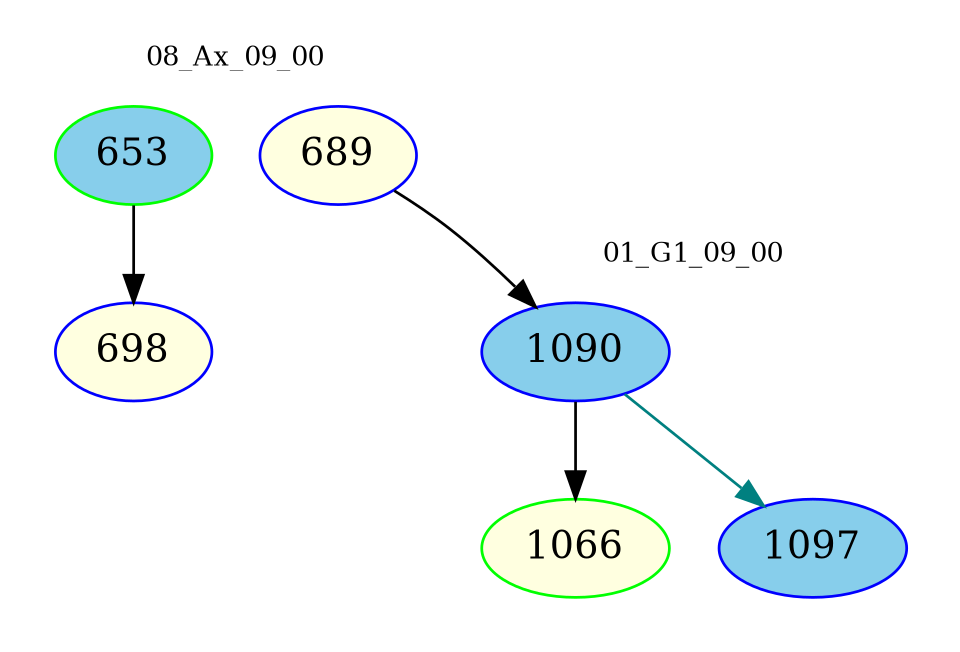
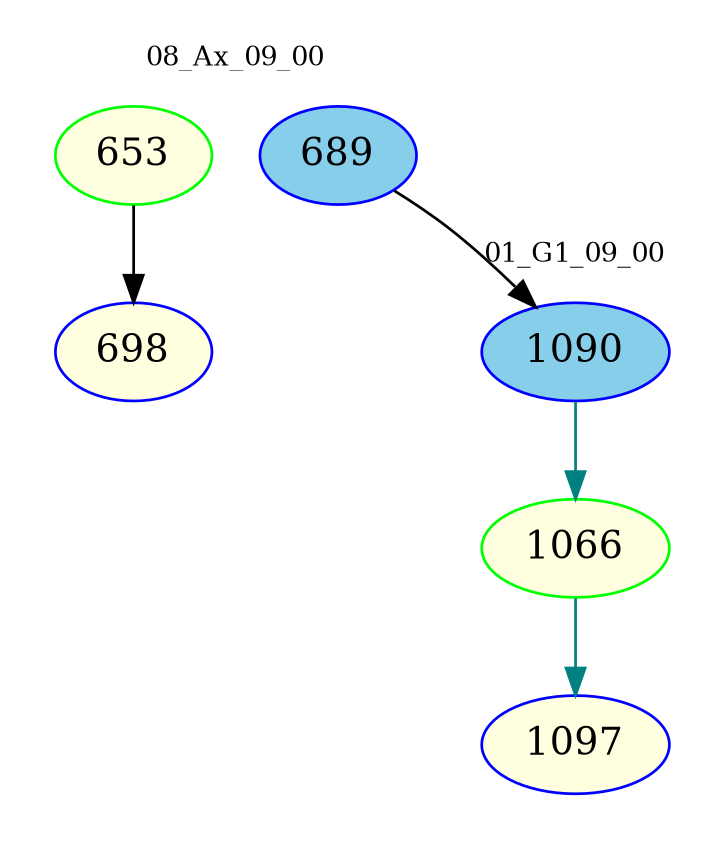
(134, 155) -> (134, 155)
(338, 155) -> (338, 155)
(576, 437) -> (576, 437)
(683, 441) -> (576, 633)
(813, 548) -> (576, 745)
